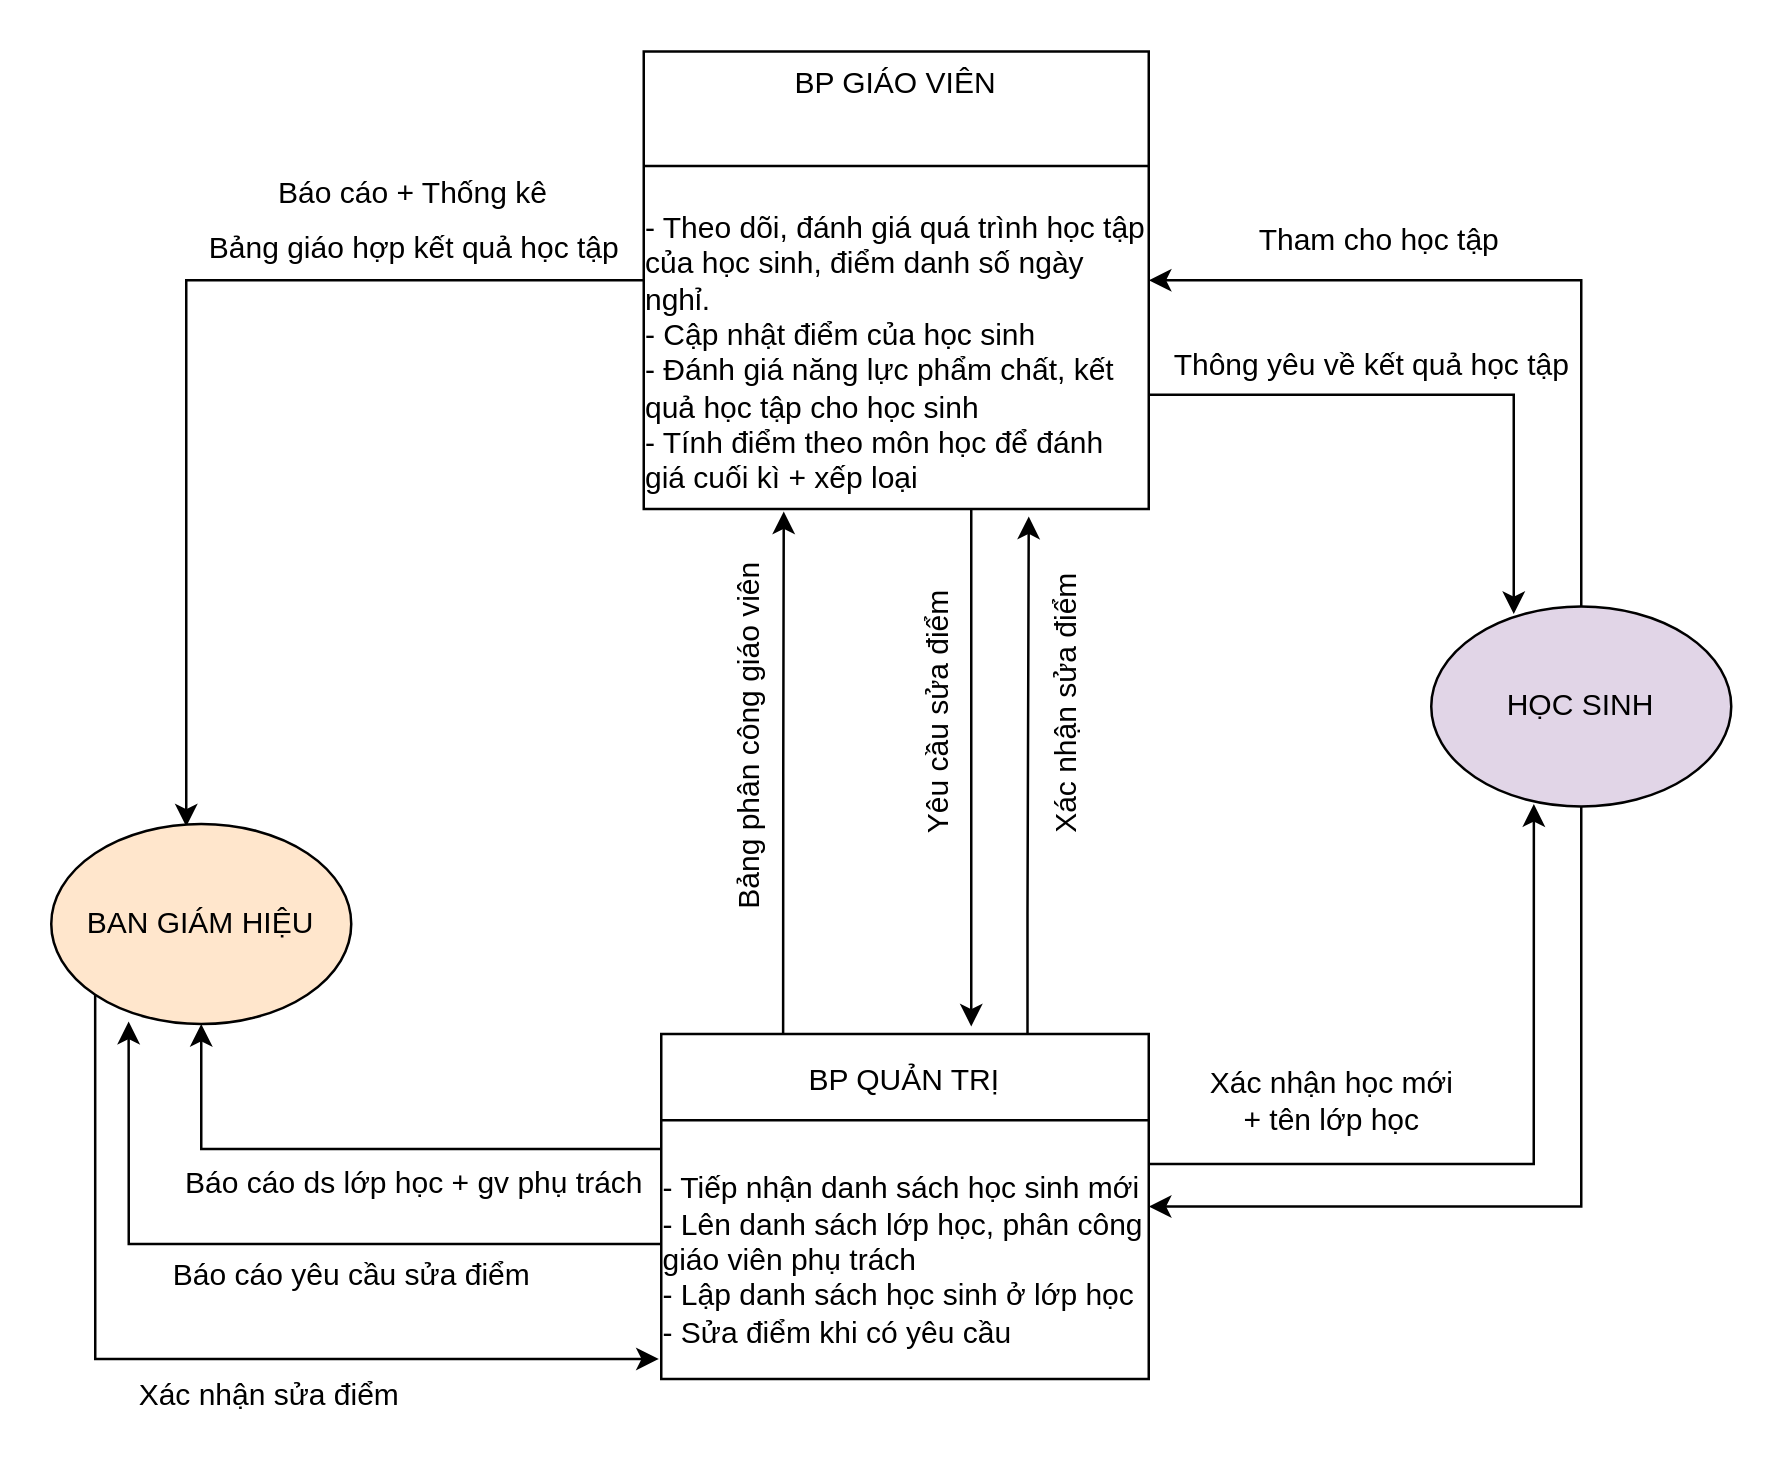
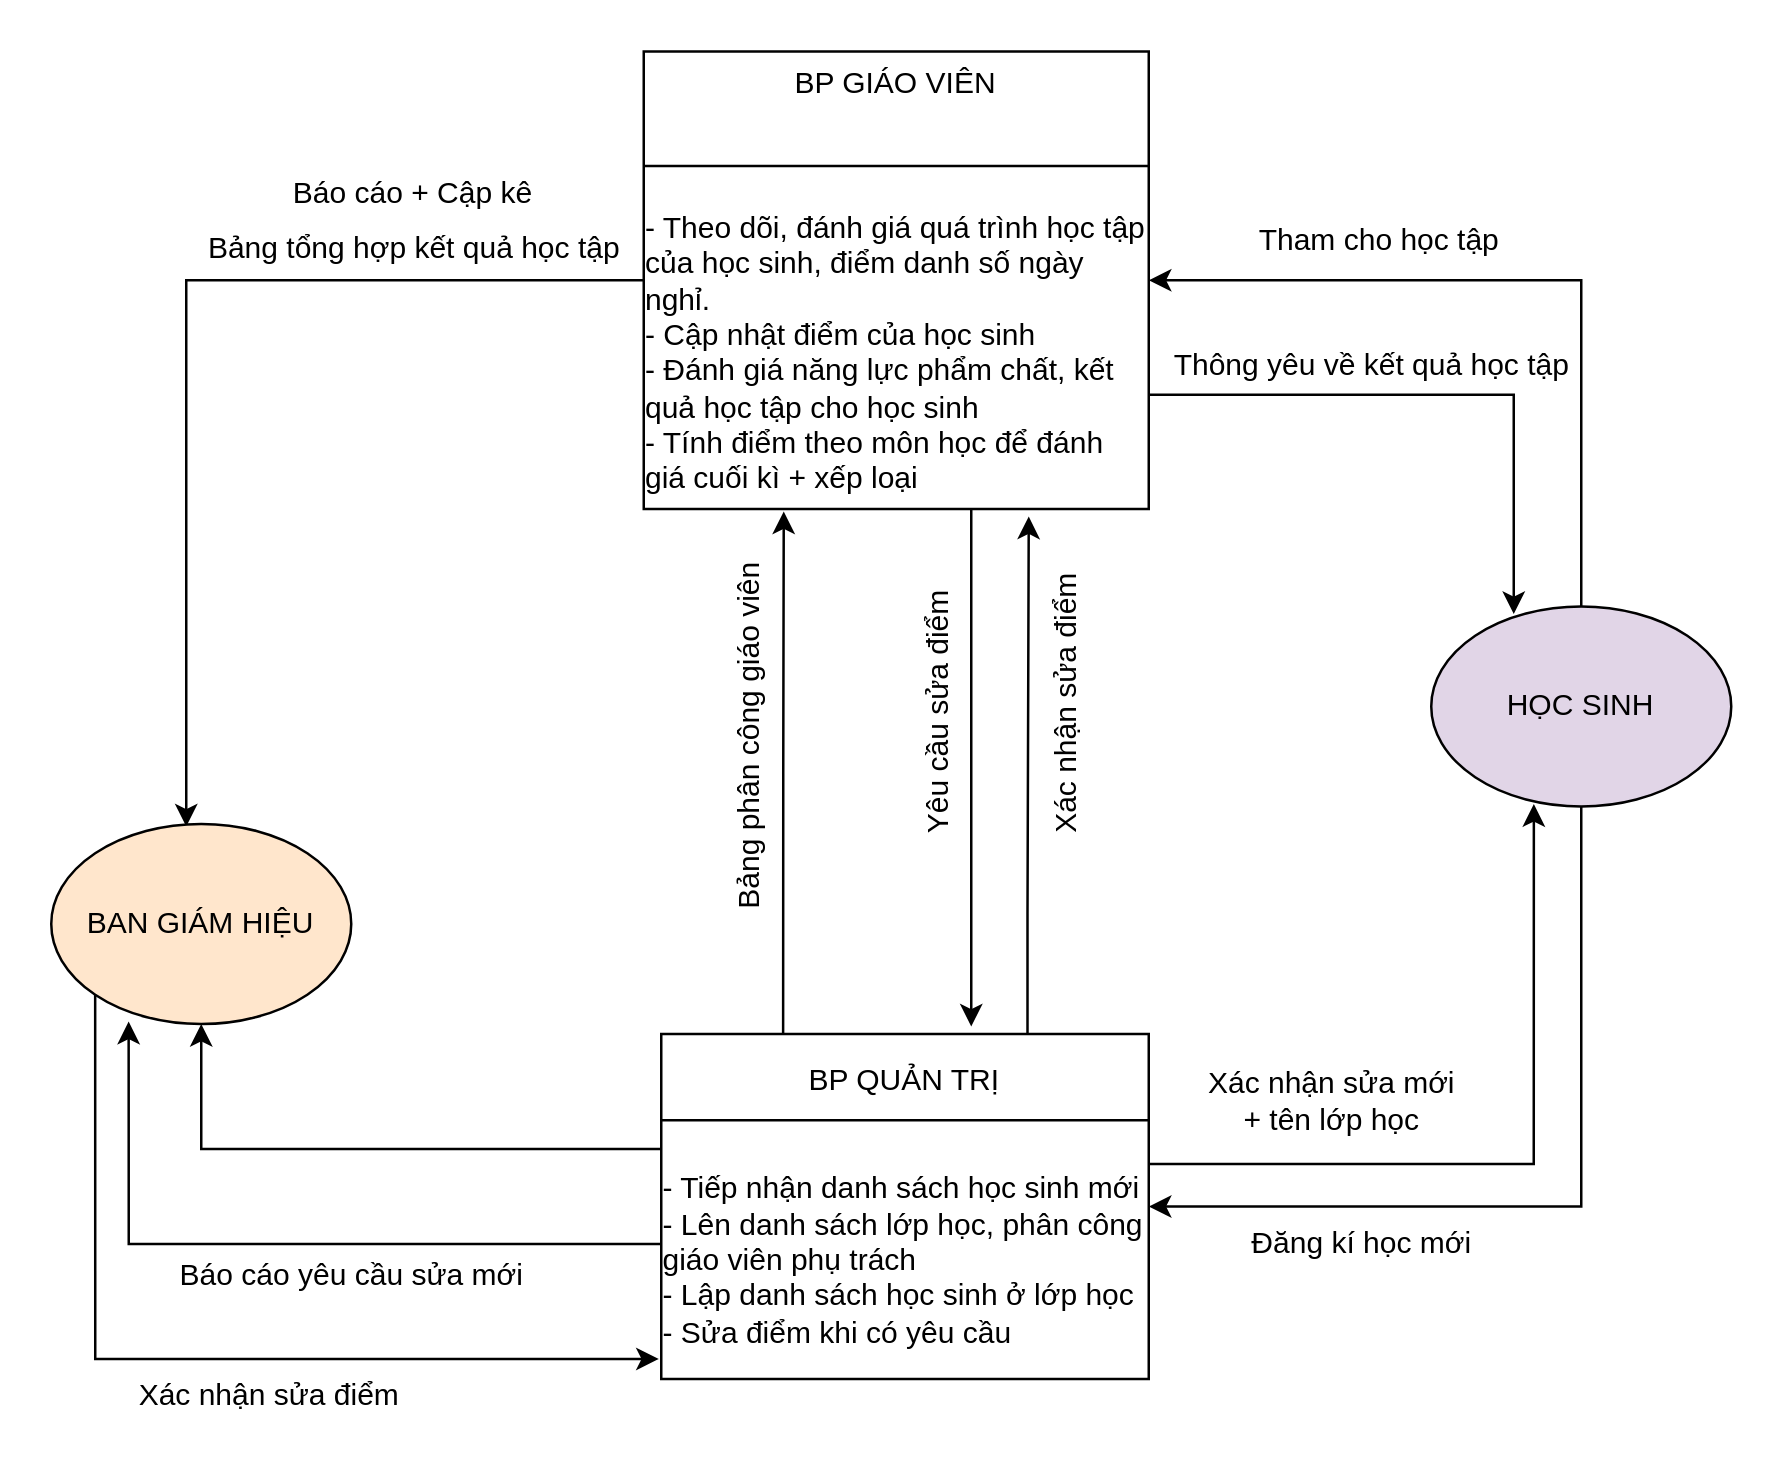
(414, 194) -> (414, 194)
(415, 249) -> (415, 249)
(1333, 1101) -> (1333, 1101)
(414, 1184) -> none
none -> (1361, 1244)
(353, 1276) -> (353, 1276)
